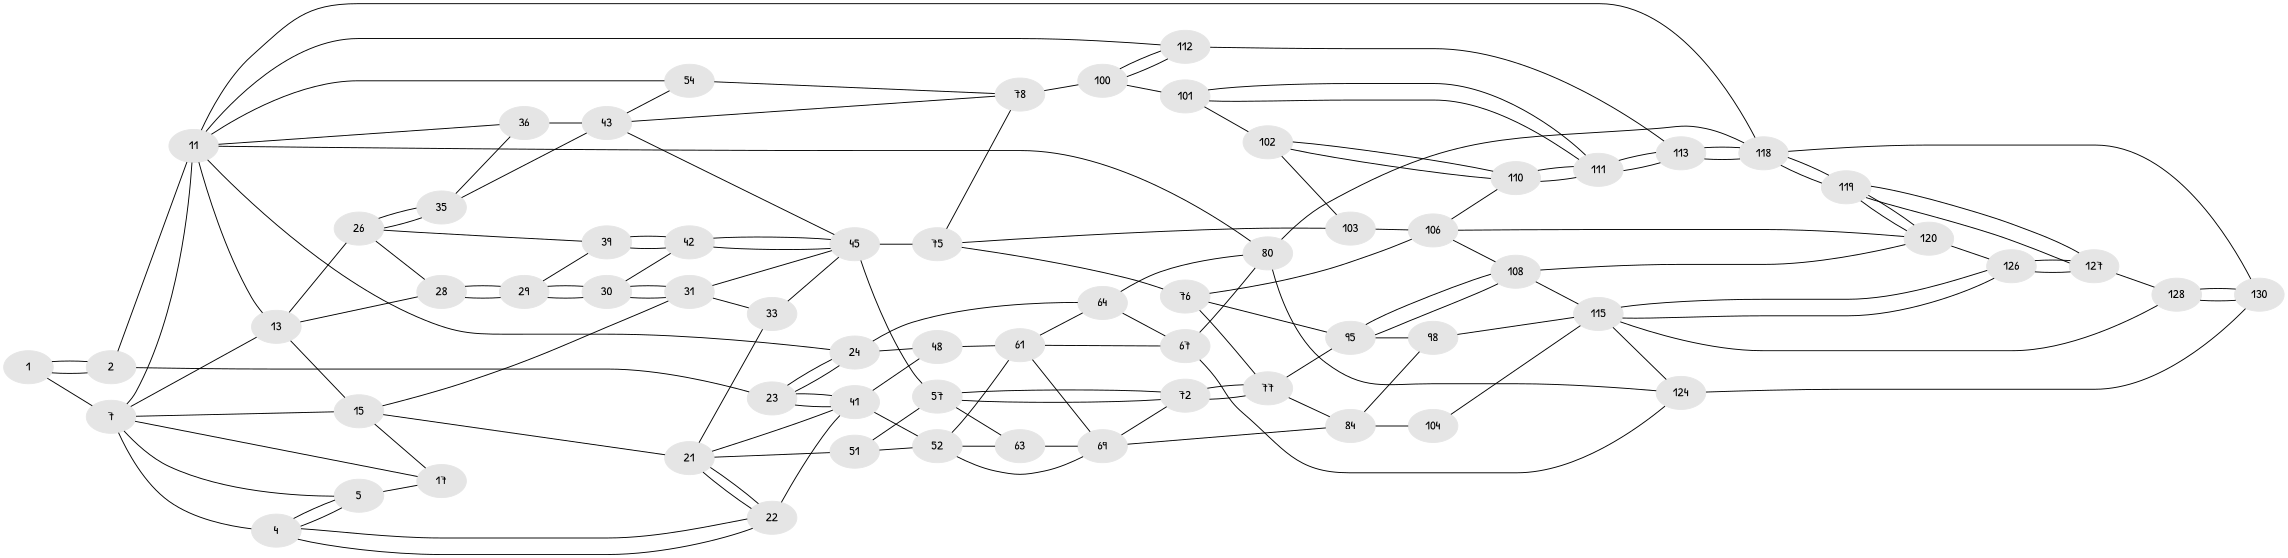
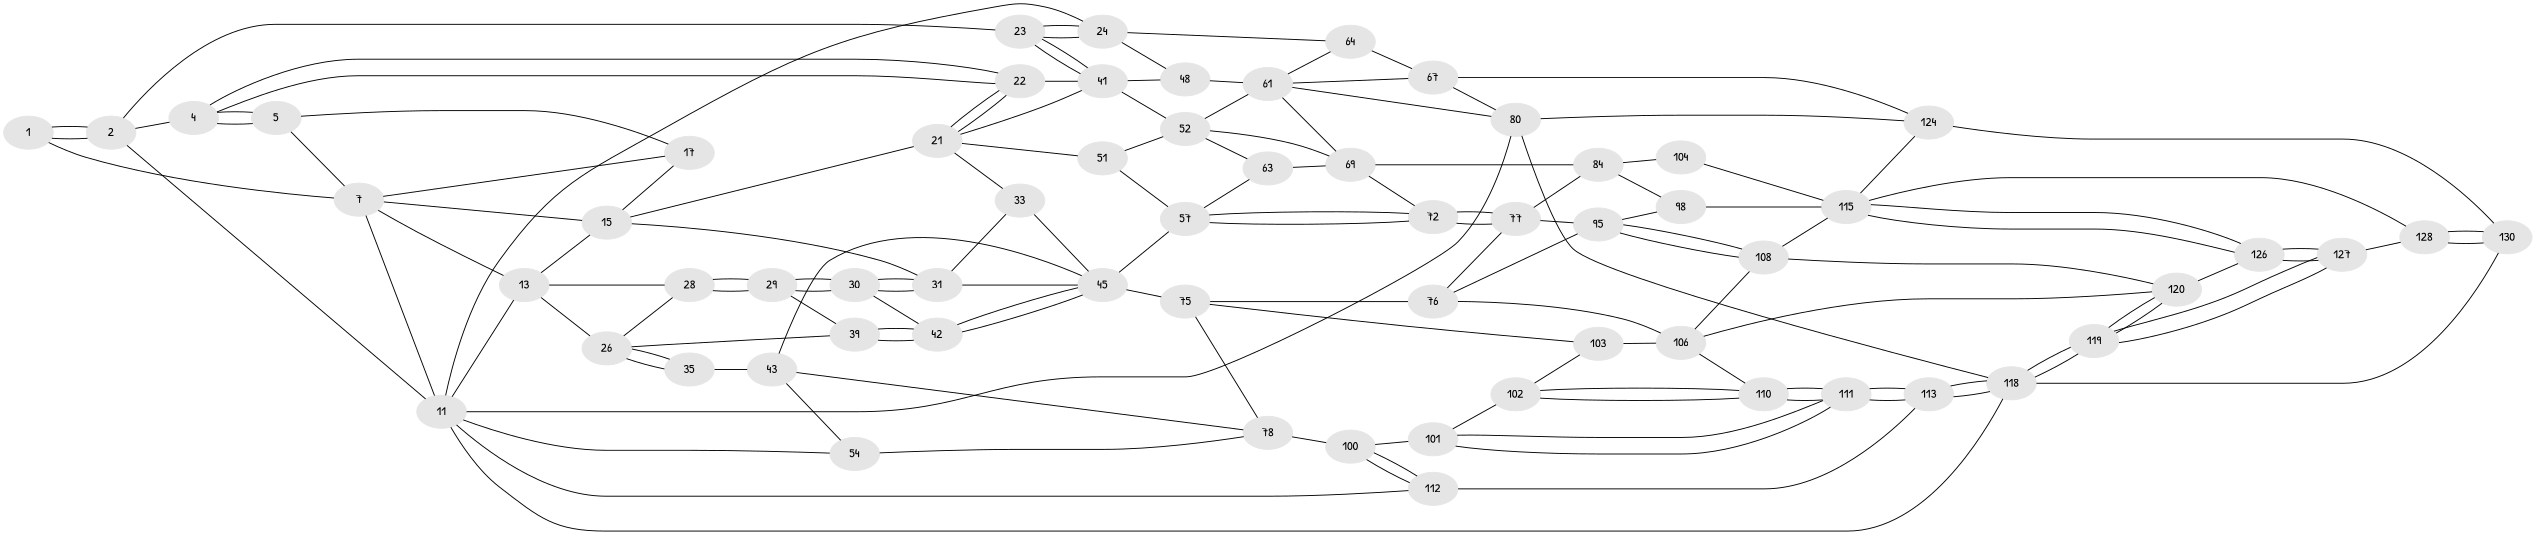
(524, 123) -> none
(1180, 266) -> (1392, 102)
(170, 502) -> (152, 125)
